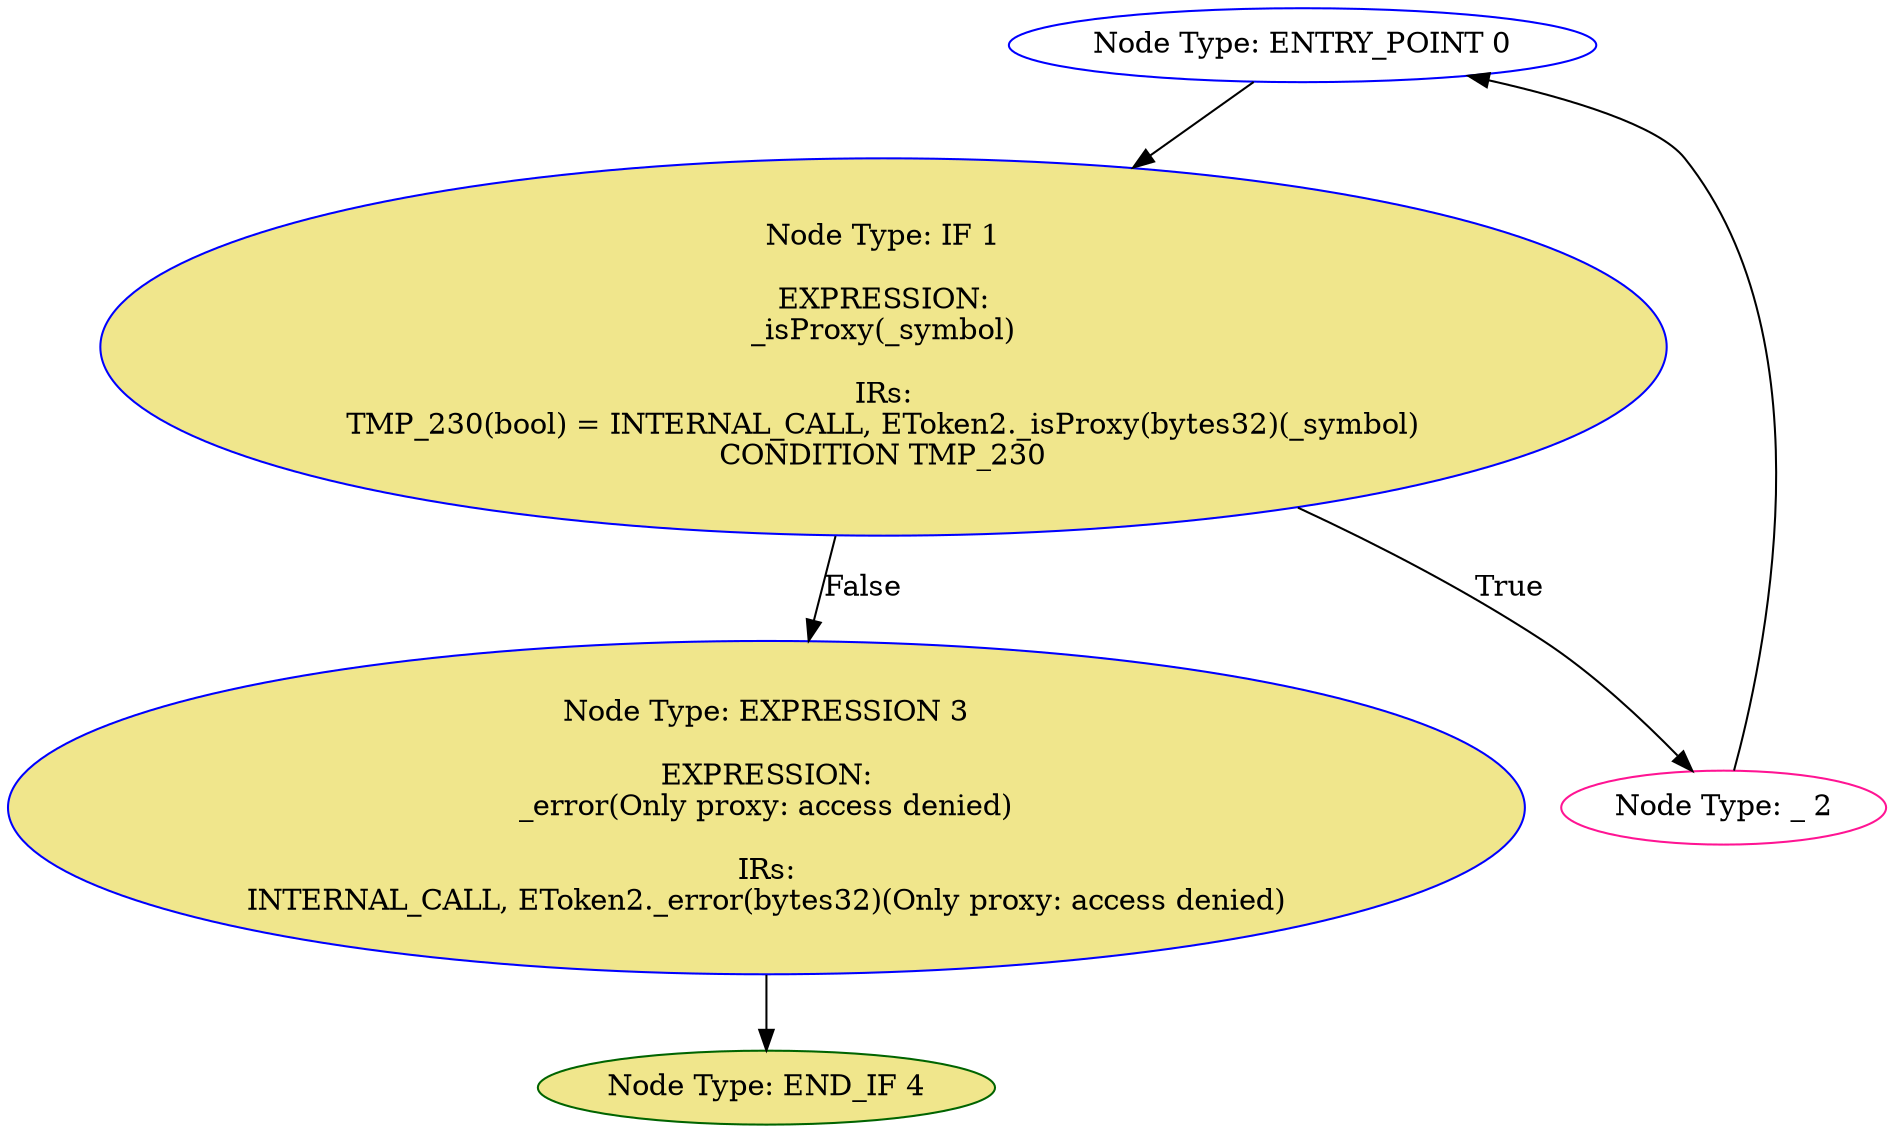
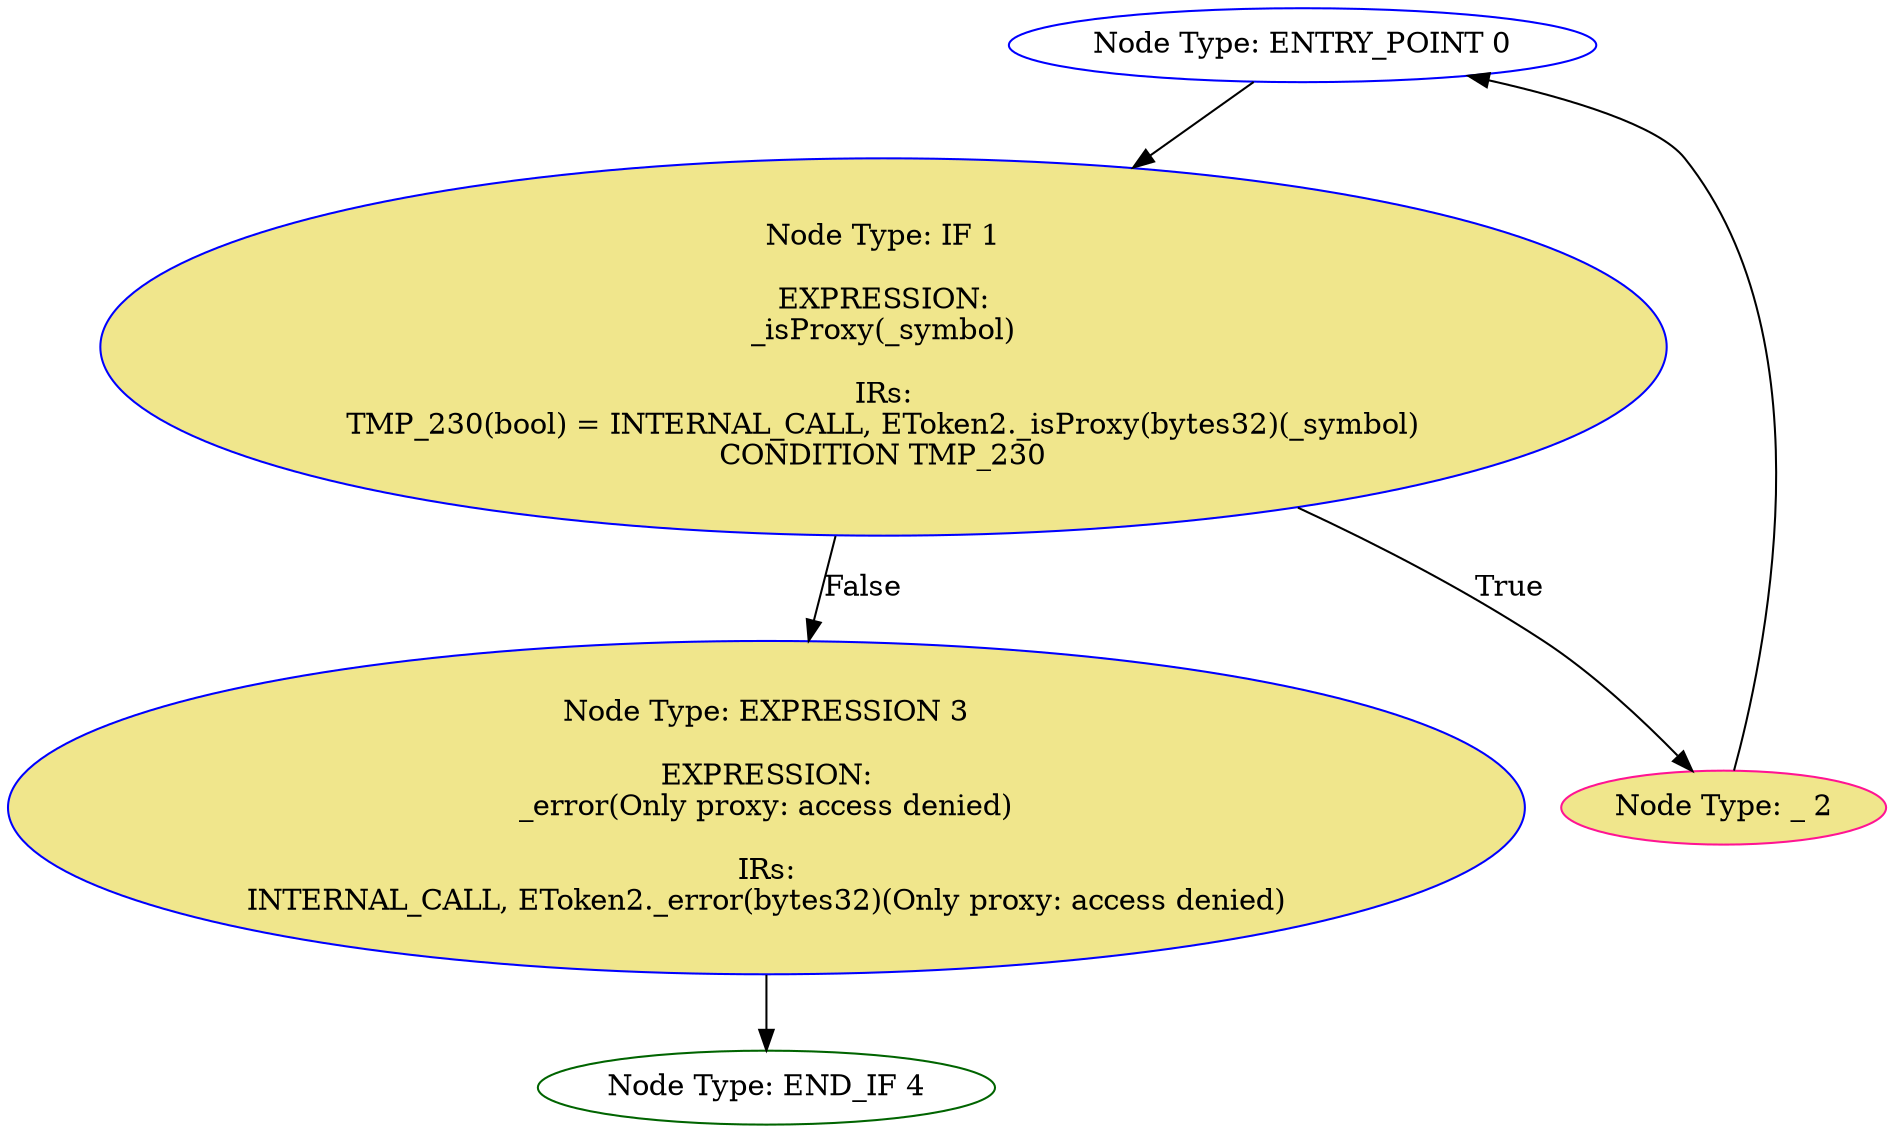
(1724, 808) -> (1724, 808)
(766, 1088) -> (766, 1088)
